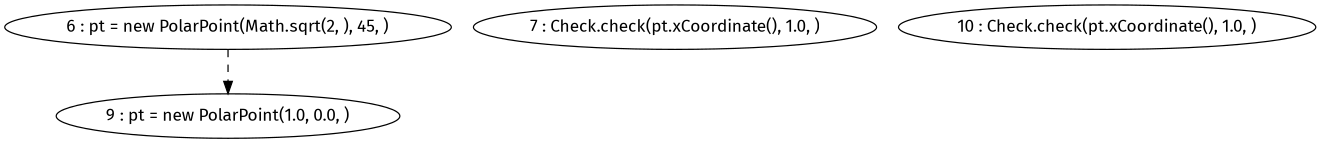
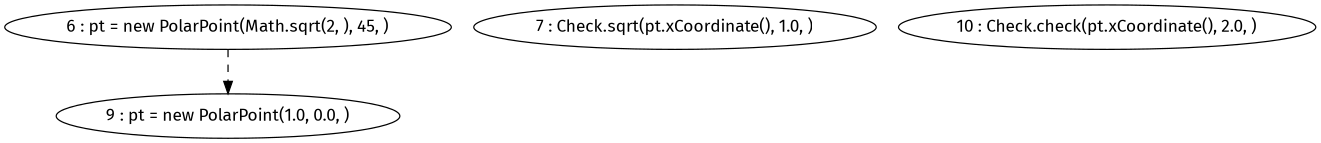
(675, 27) -> (675, 27)
(1107, 27) -> (1107, 27)
